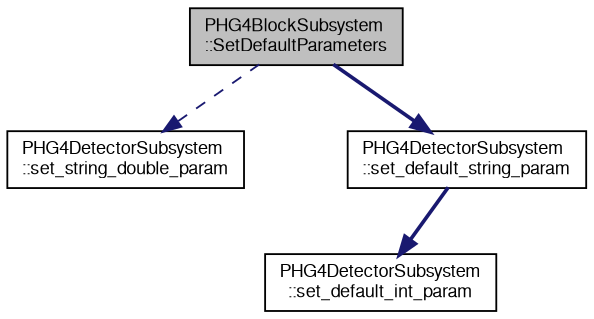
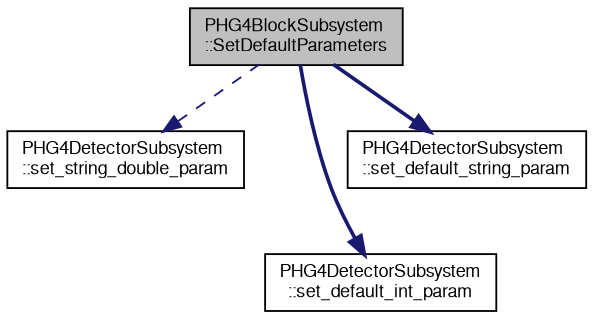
(429, 214) -> (320, 154)
